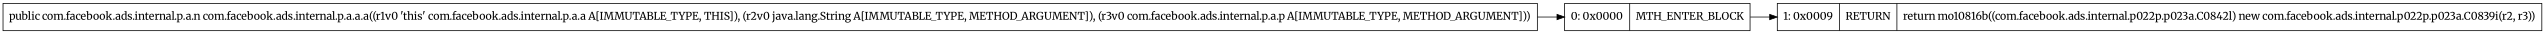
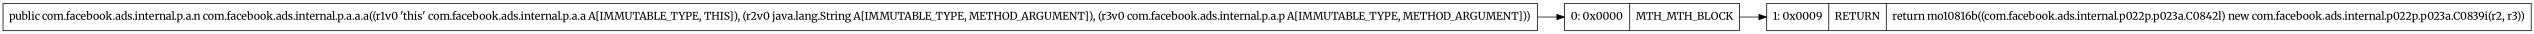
(1690, 17) -> (1685, 17)
